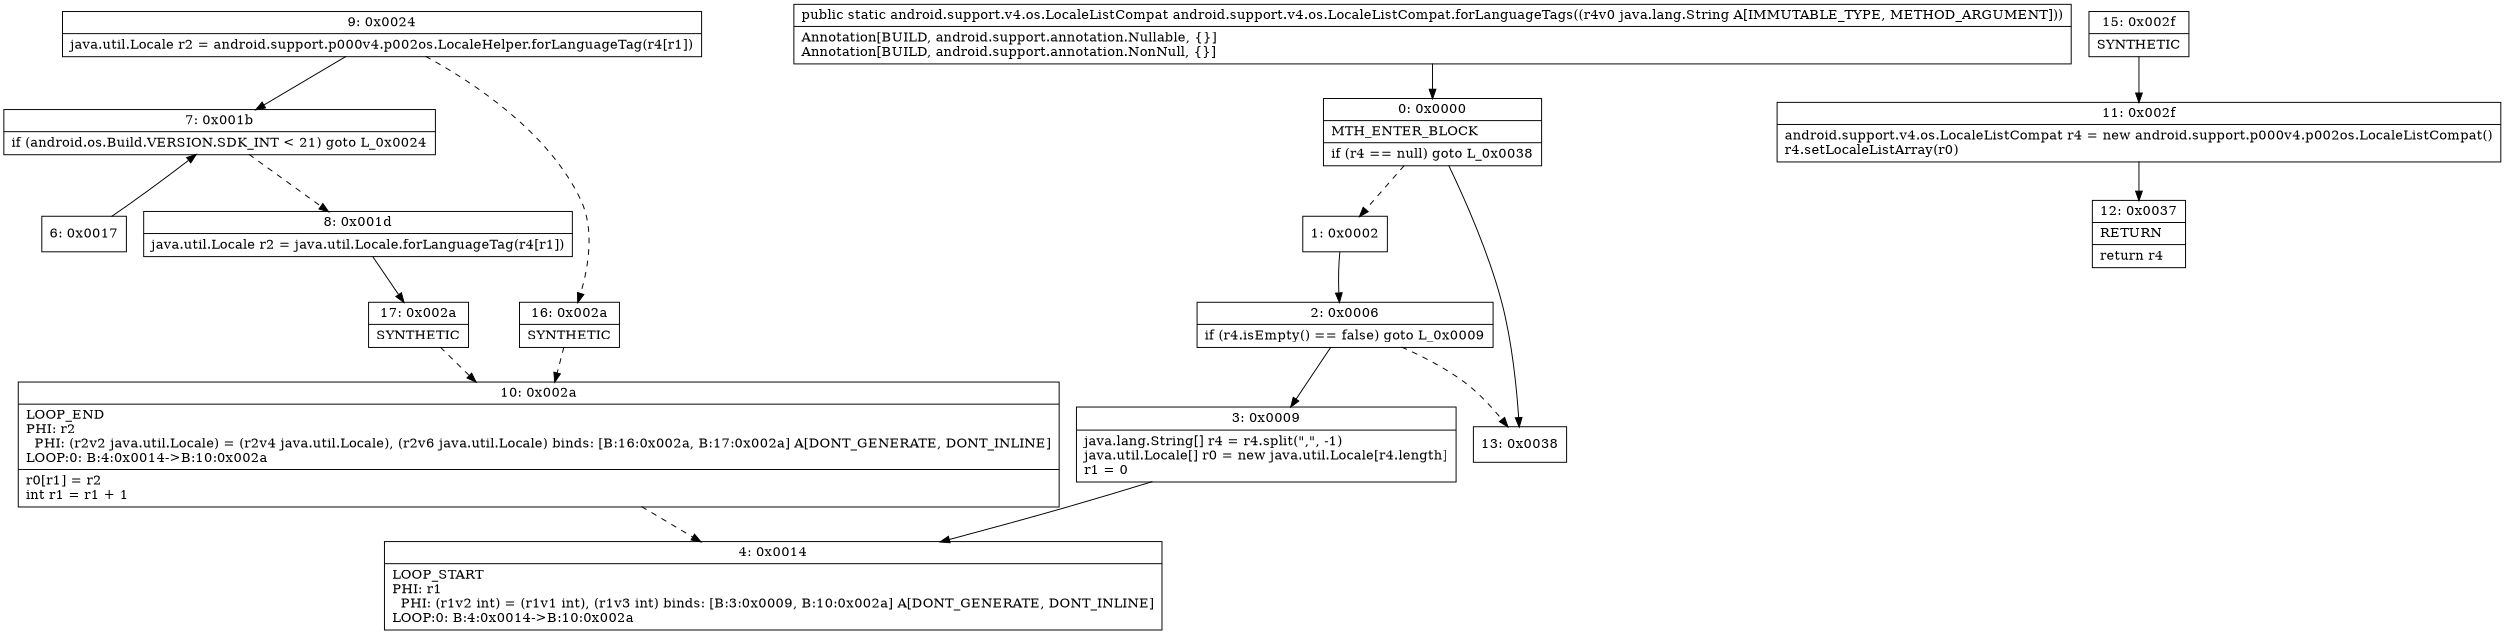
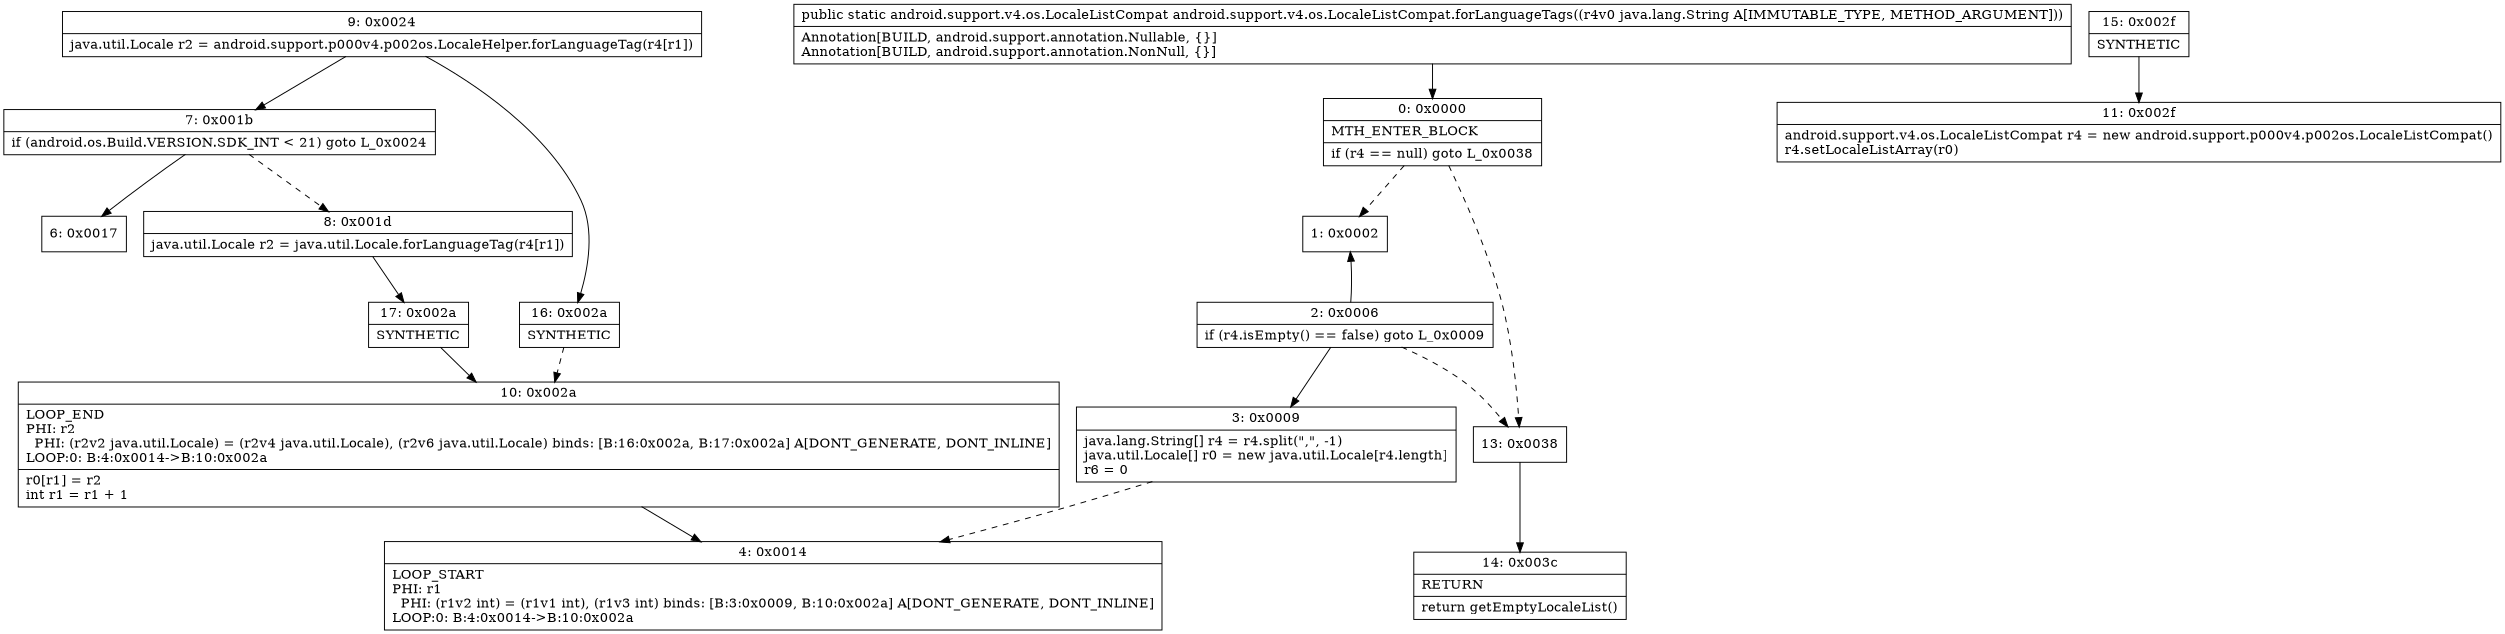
(548, 150) -> (548, 150)
(150, 189) -> (147, 182)
(2139, 234) -> none
(1339, 272) -> (1352, 282)
(1498, 288) -> (1498, 288)
(455, 361) -> (455, 361)
(1106, 470) -> (1106, 470)
(1051, 512) -> (1051, 512)
(667, 522) -> (667, 522)
none -> (1520, 586)
